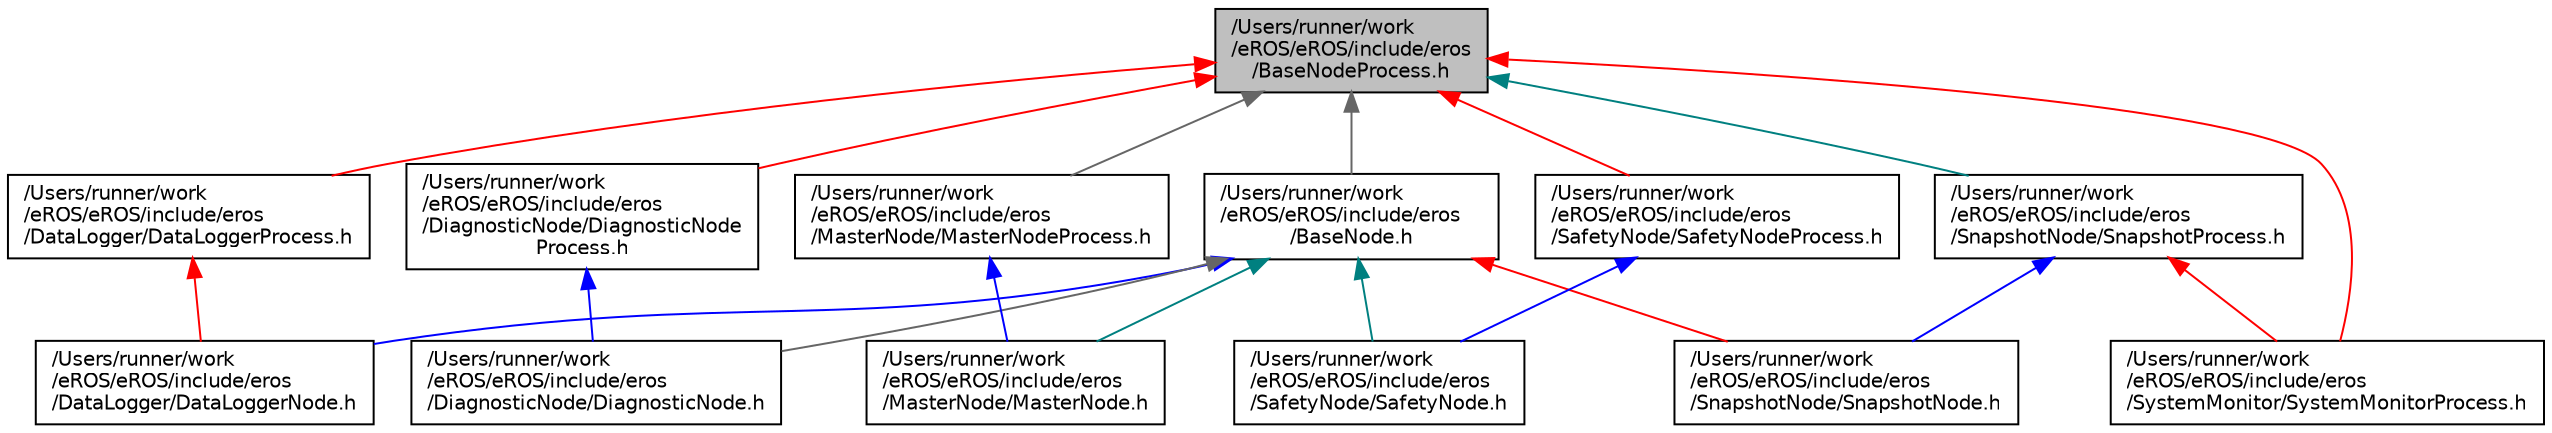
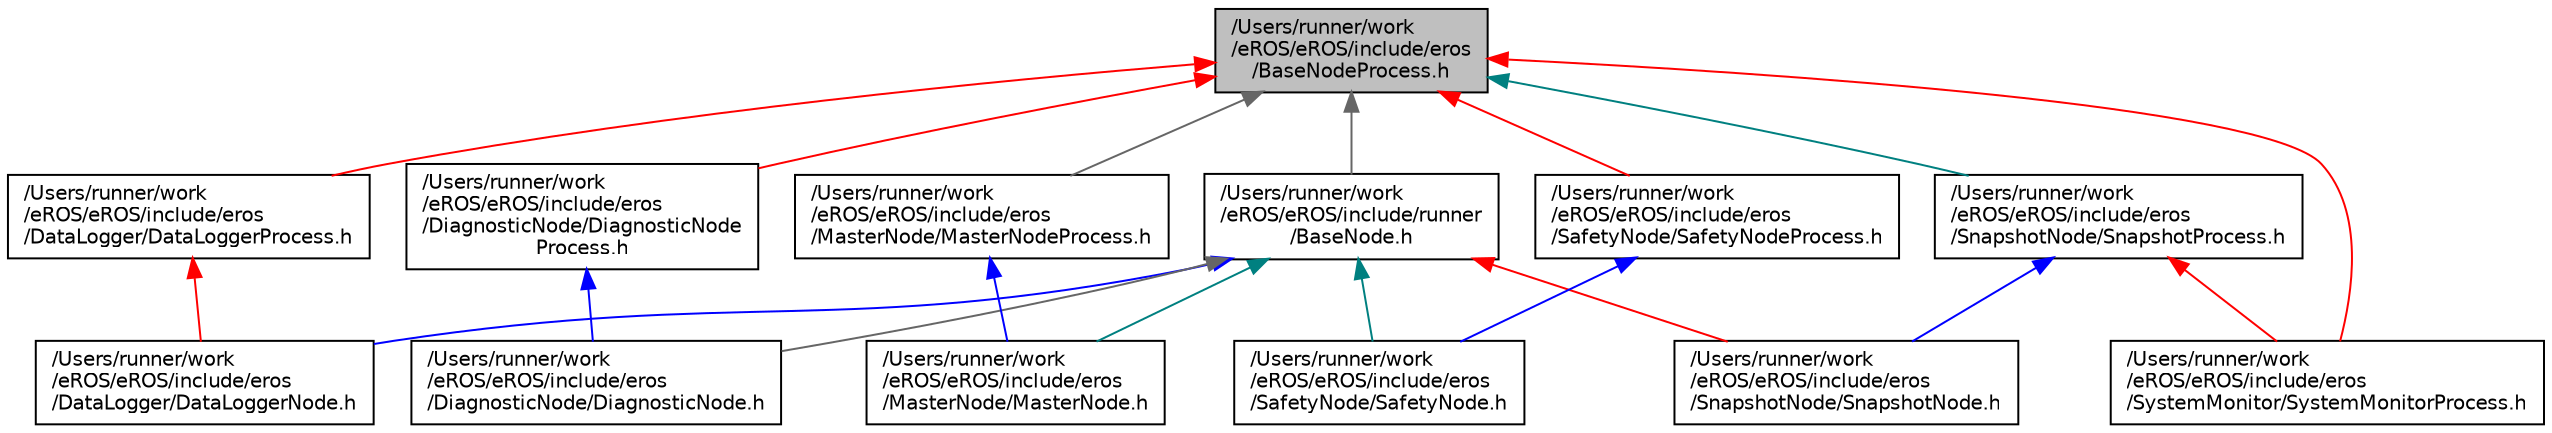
(1351, 217) -> (1351, 217)
